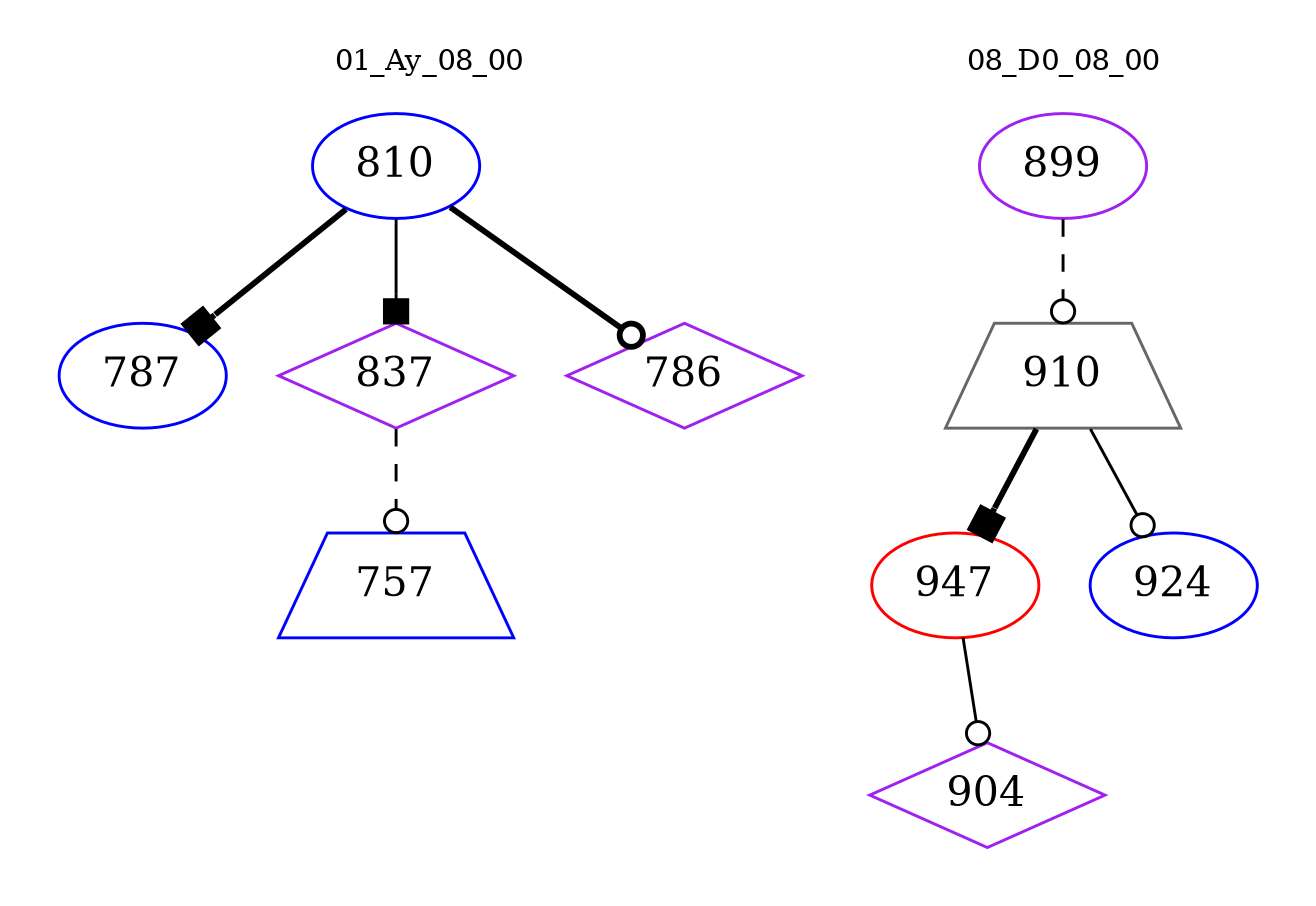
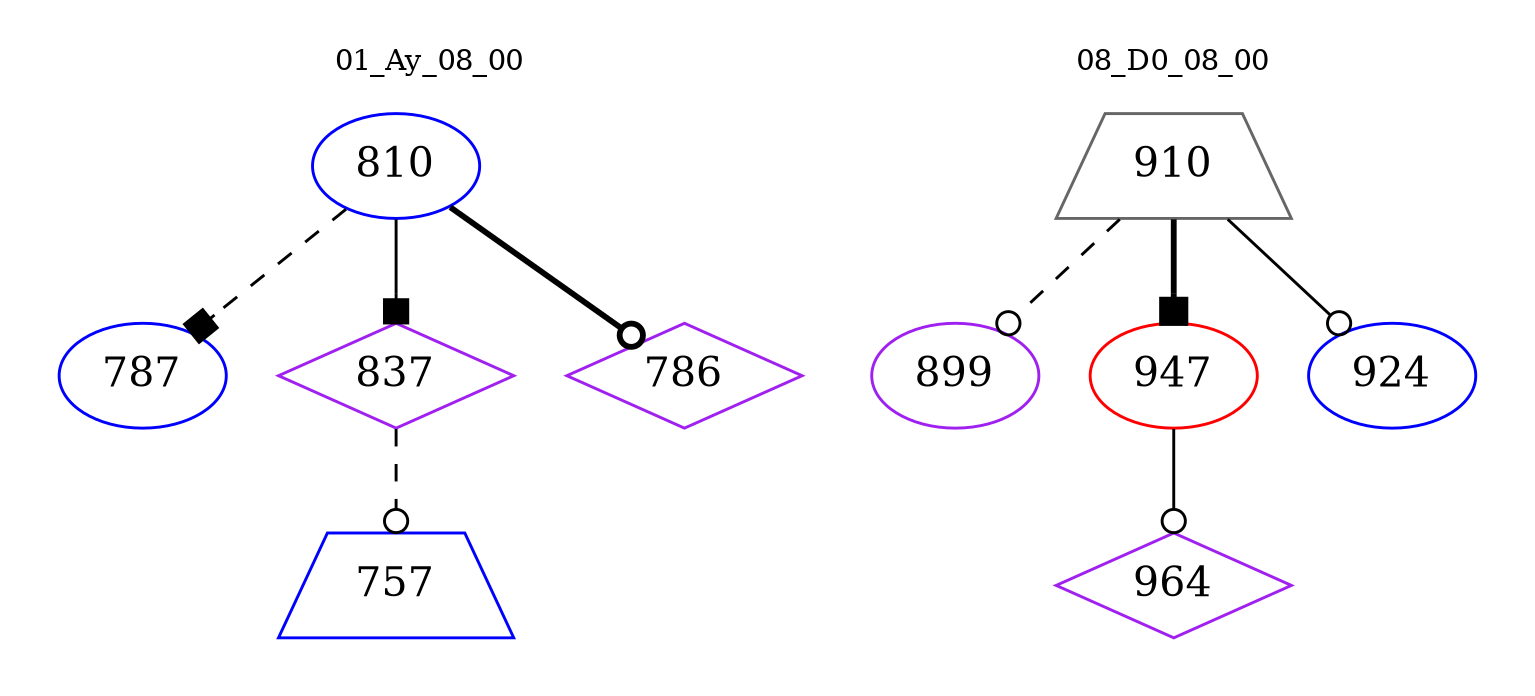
(1063, 259) -> (1068, 267)
(281, 262) -> (281, 262)
(987, 795) -> (1174, 585)
